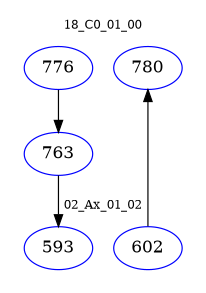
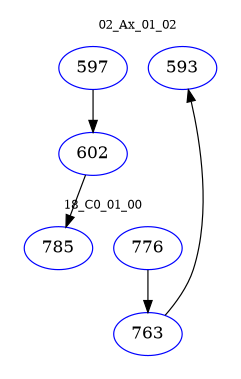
none -> (93, 68)
(148, 68) -> (58, 248)
